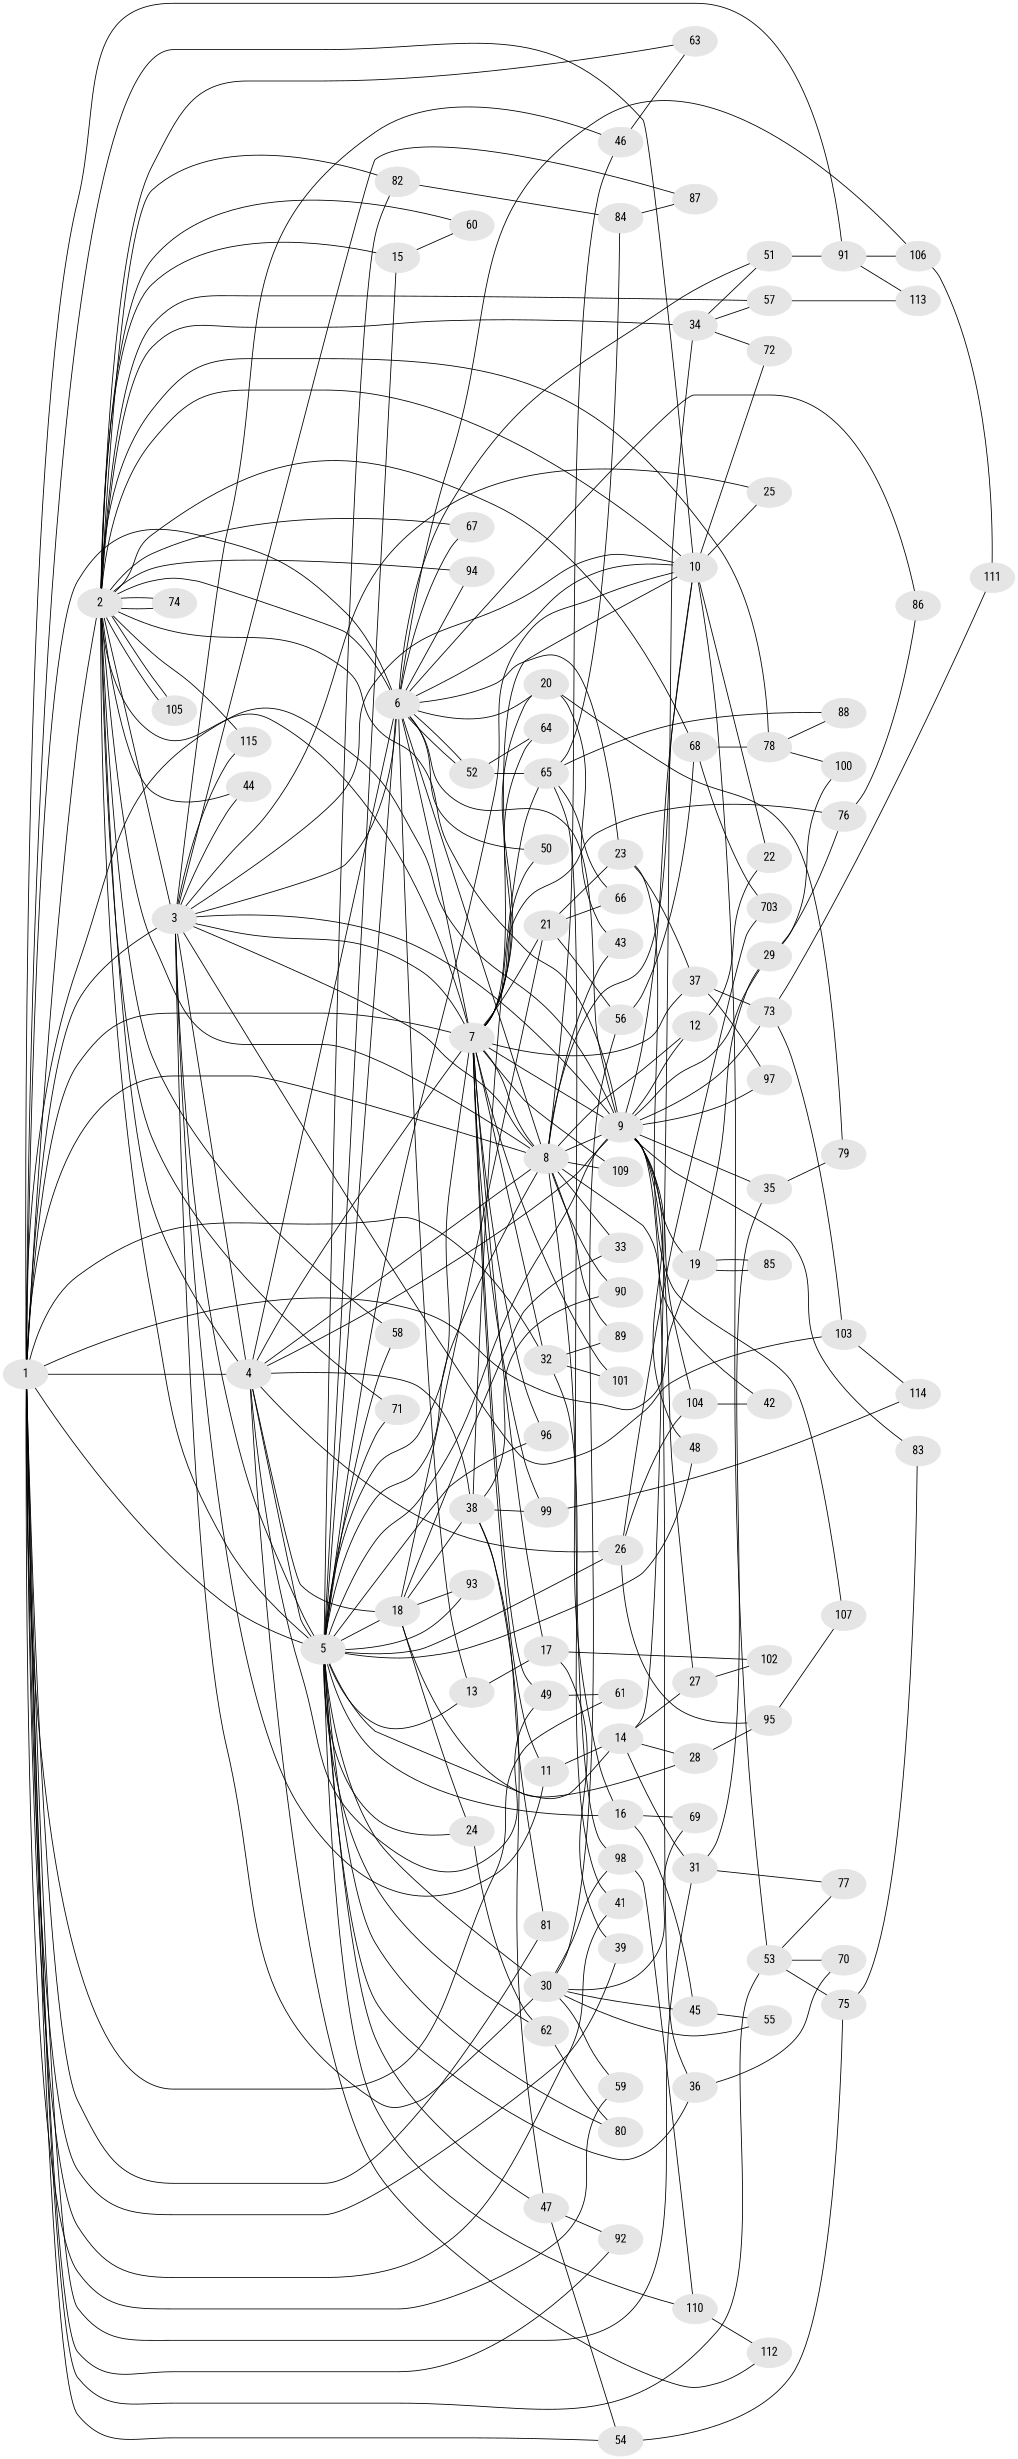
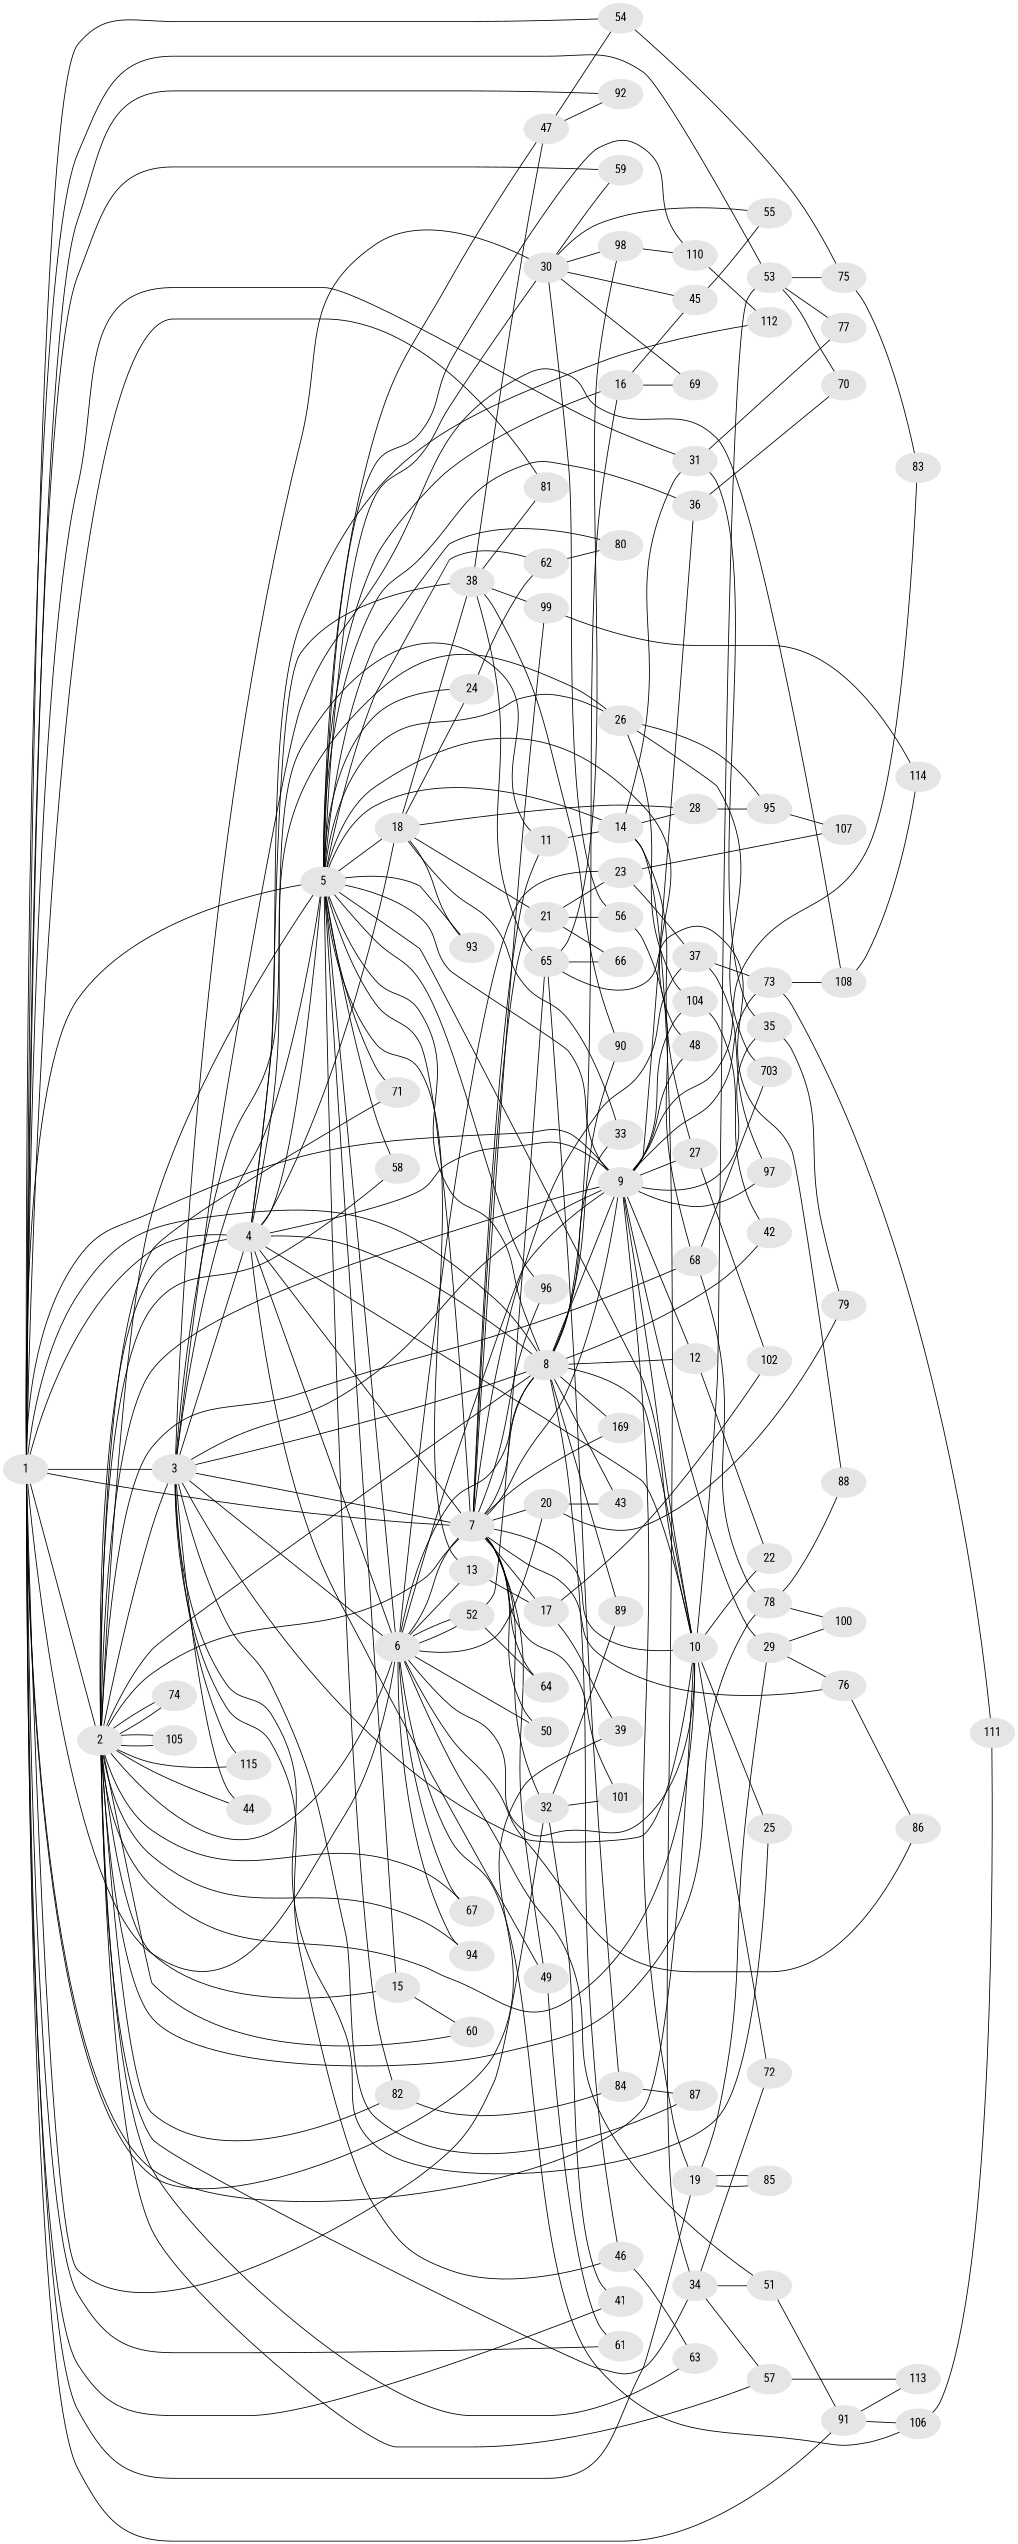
(621, 1172) -> (621, 1428)
(844, 1335) -> (844, 983)
none -> (536, 1413)
